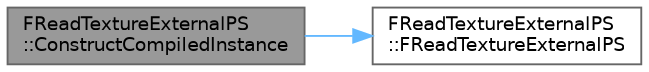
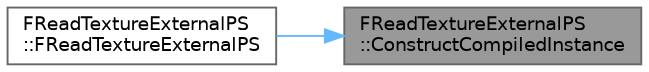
(329, 36) -> (301, 36)
